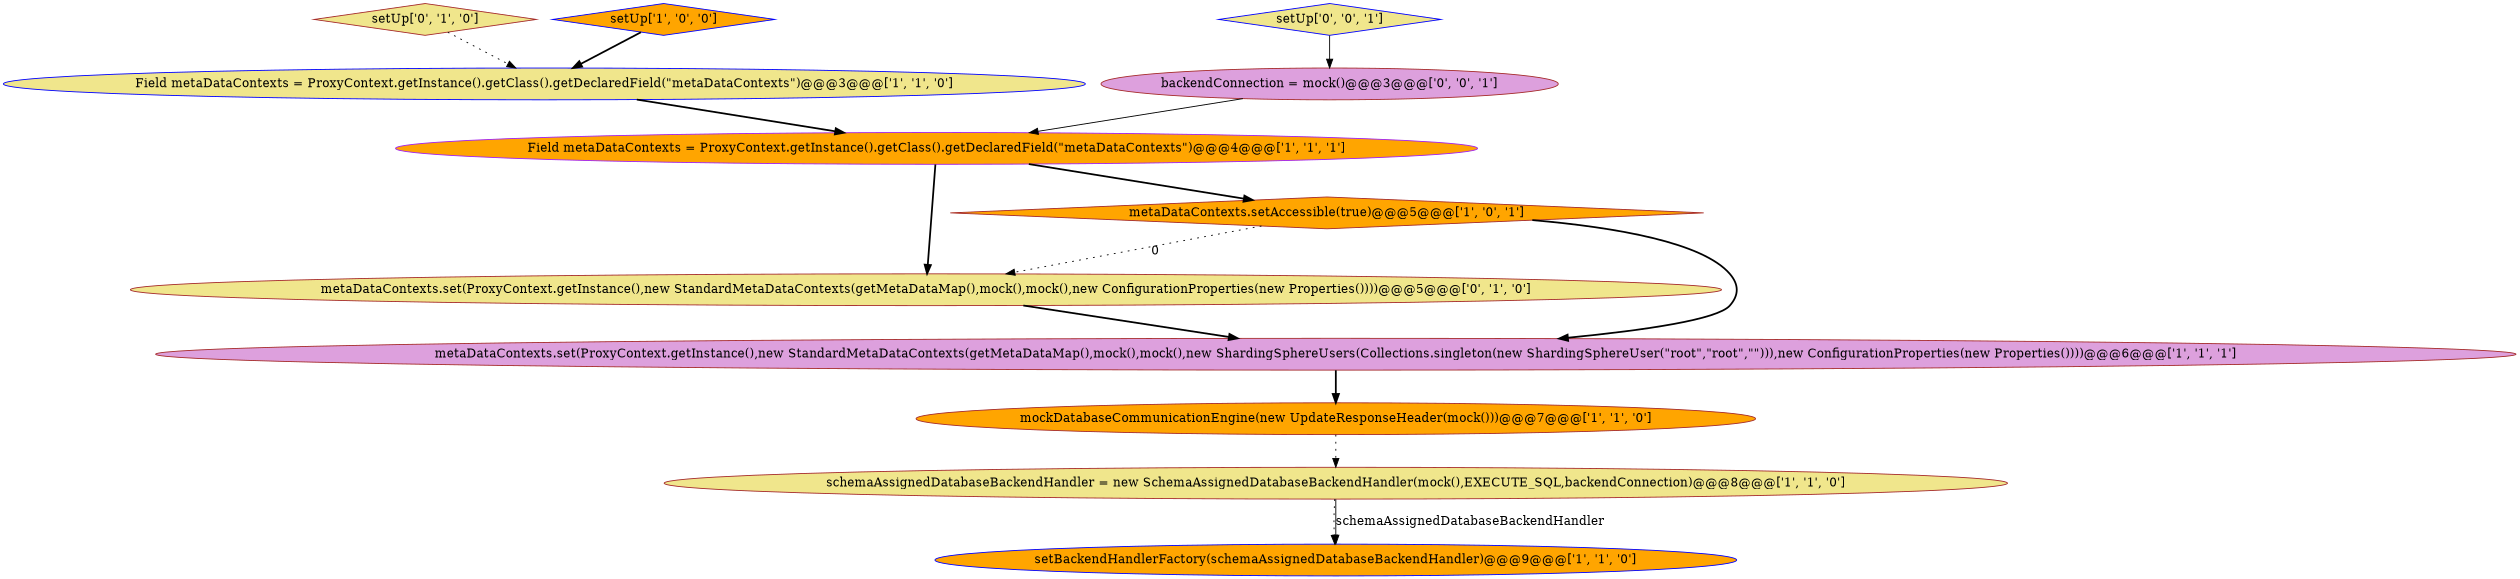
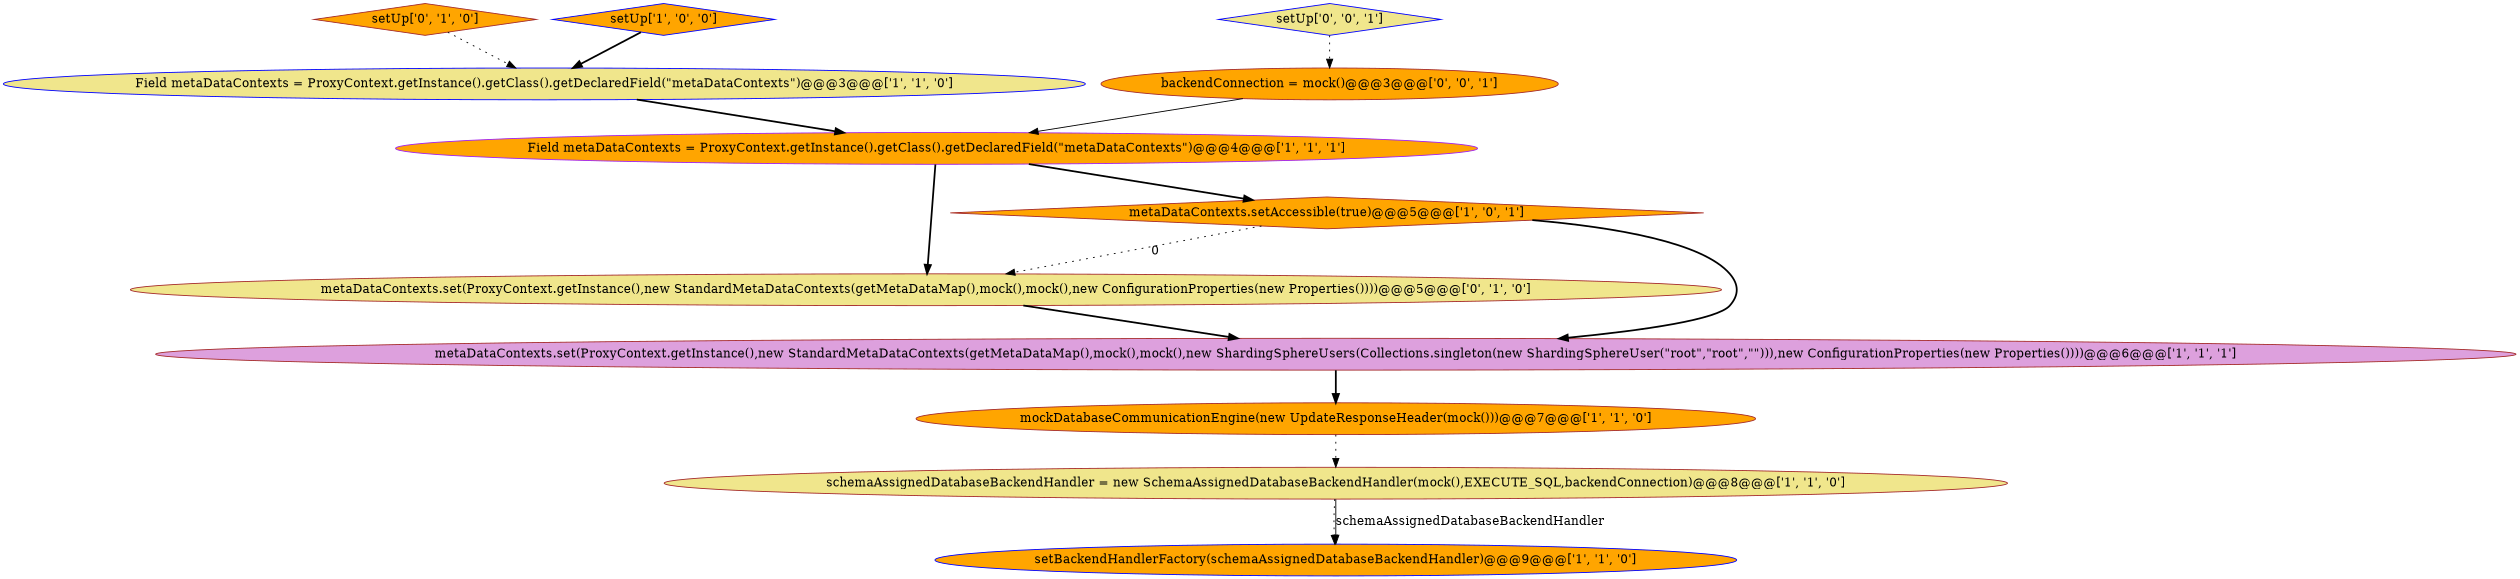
(425, 19) -> (425, 19)
(1330, 47) -> (1330, 47)
(1330, 84) -> (1330, 84)
